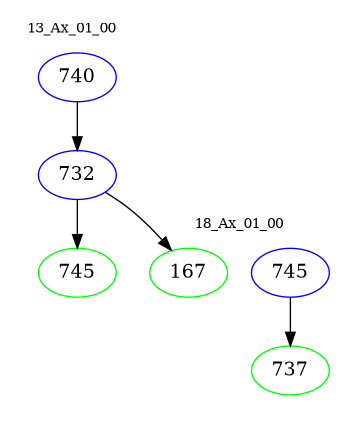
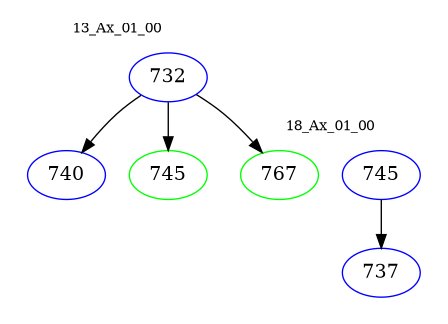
(77, 120) -> (114, 117)
(189, 273) -> (280, 175)
(290, 370) -> (381, 273)
